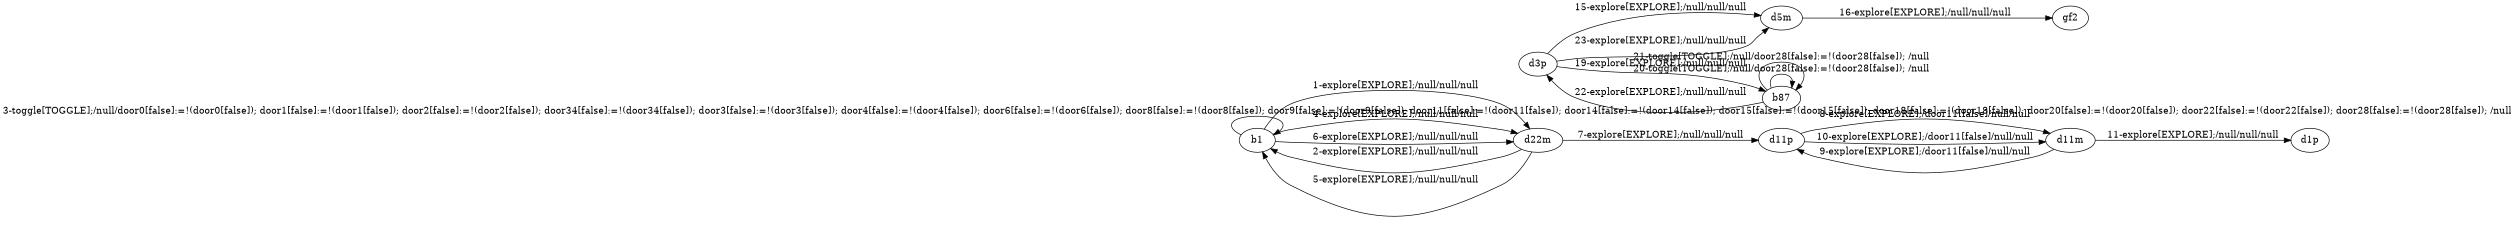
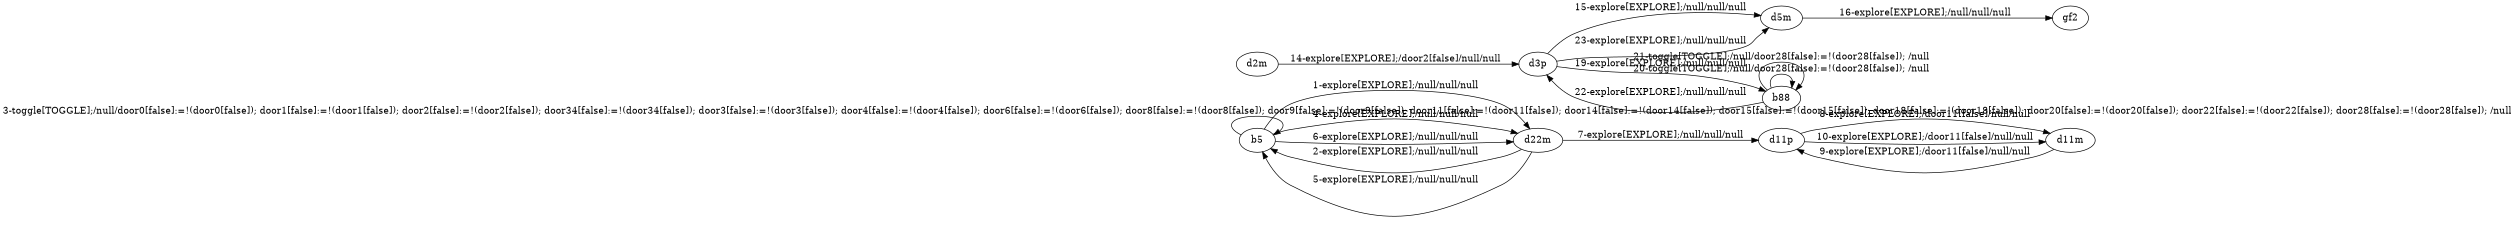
none -> (1257, 64)
(1782, 98) -> (1782, 98)
(1257, 140) -> (1257, 140)
(2310, 140) -> none
